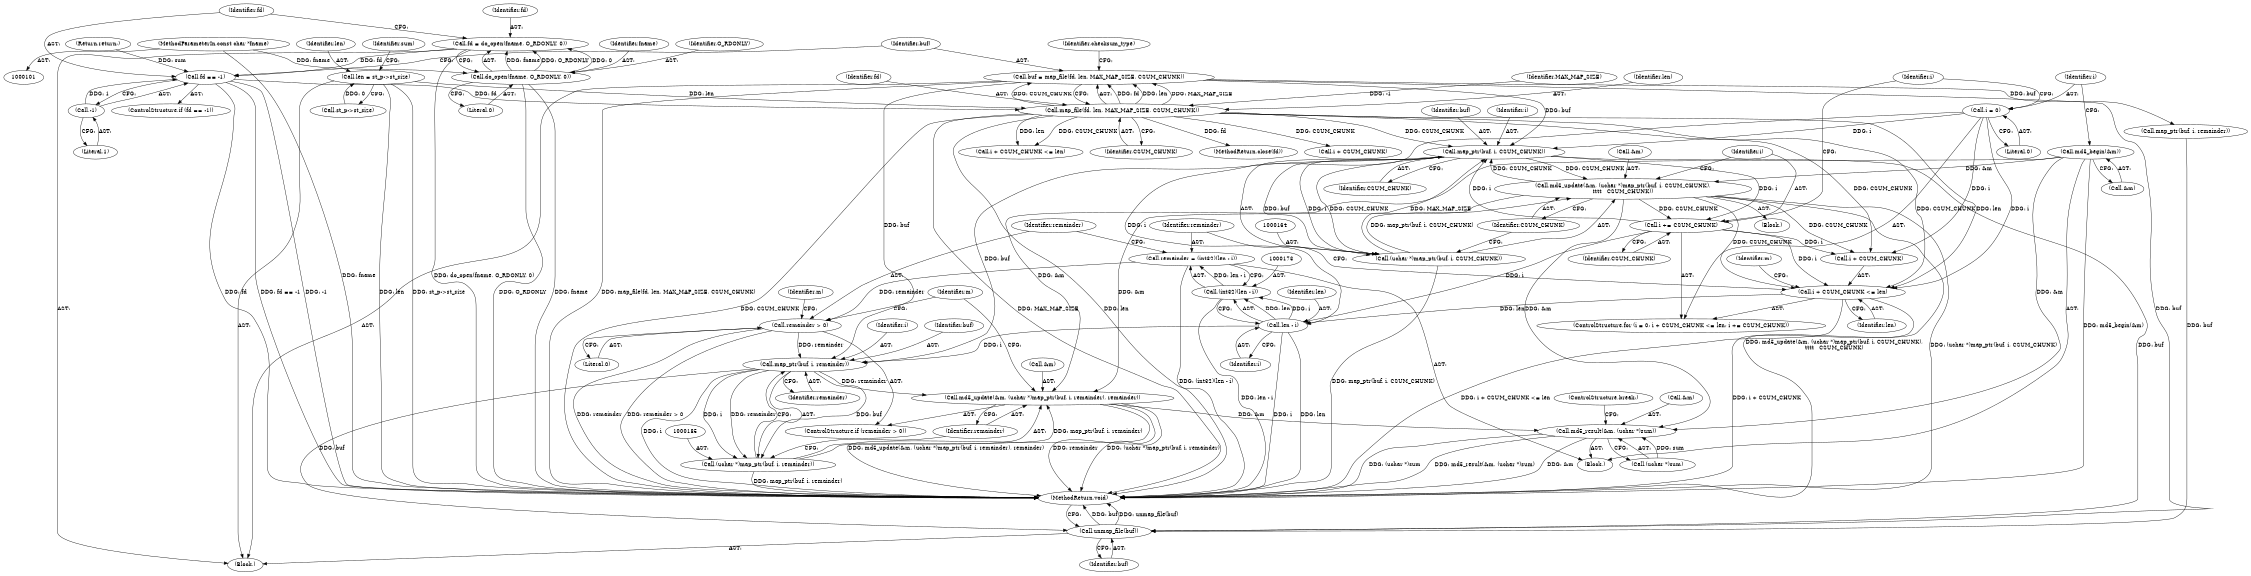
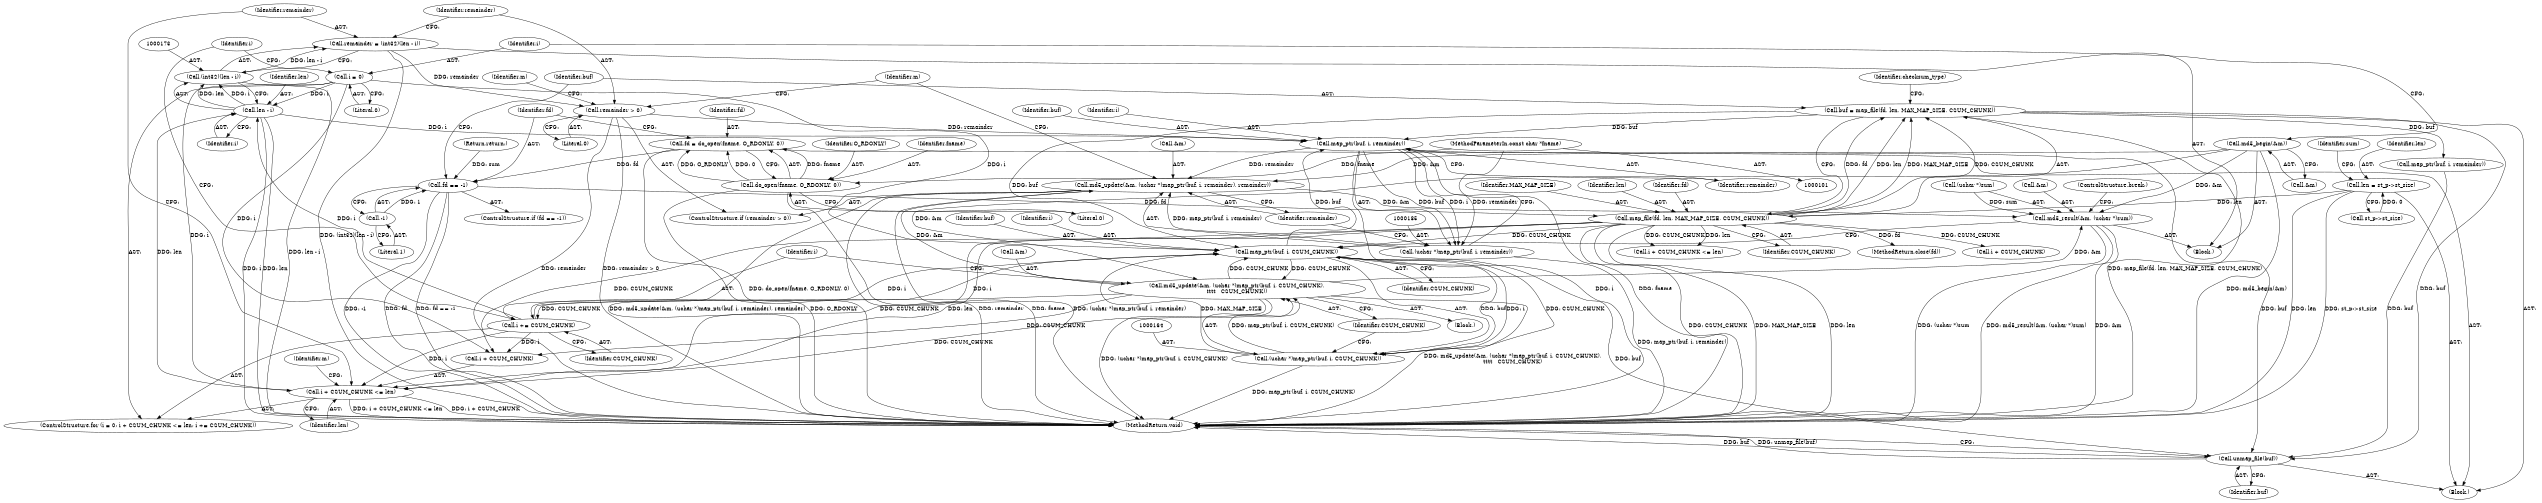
(1381, 94) -> (1623, 202)
(1614, 451) -> (1682, 243)
